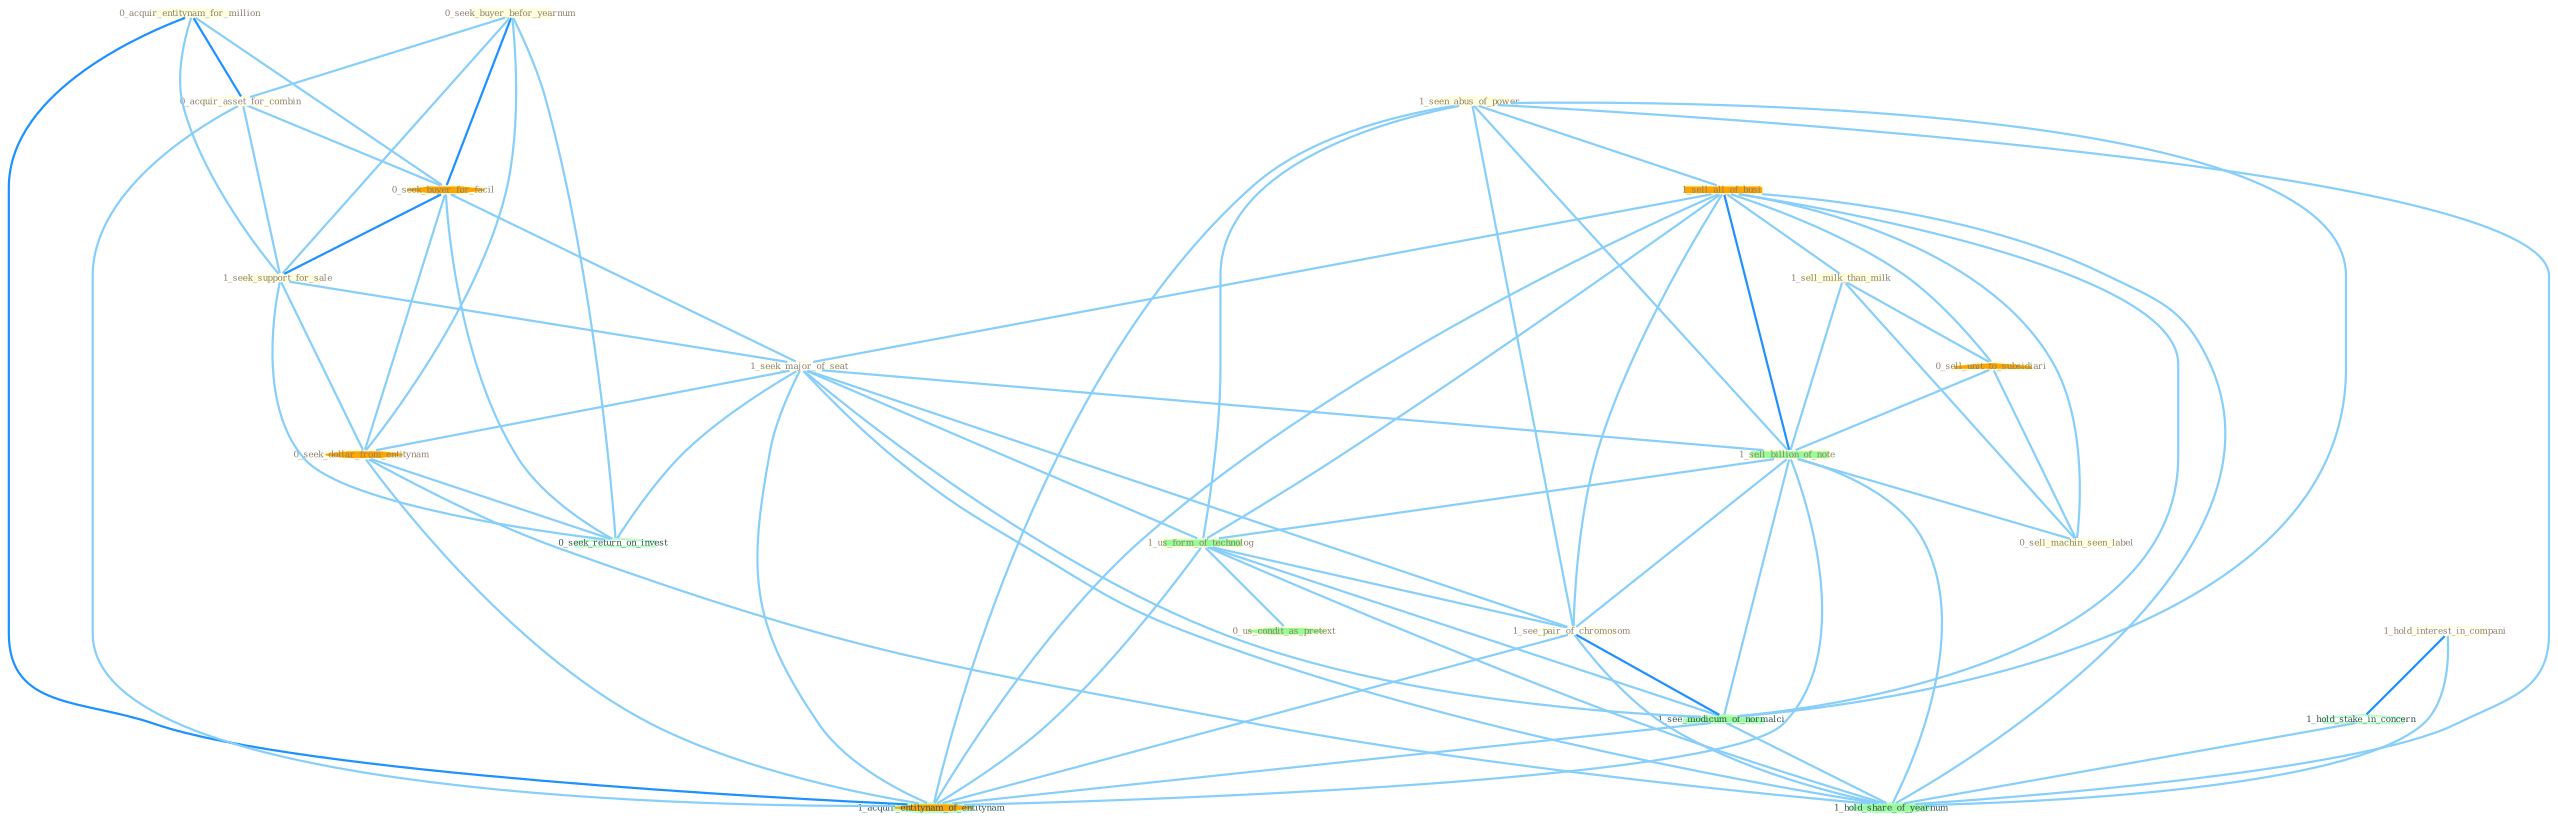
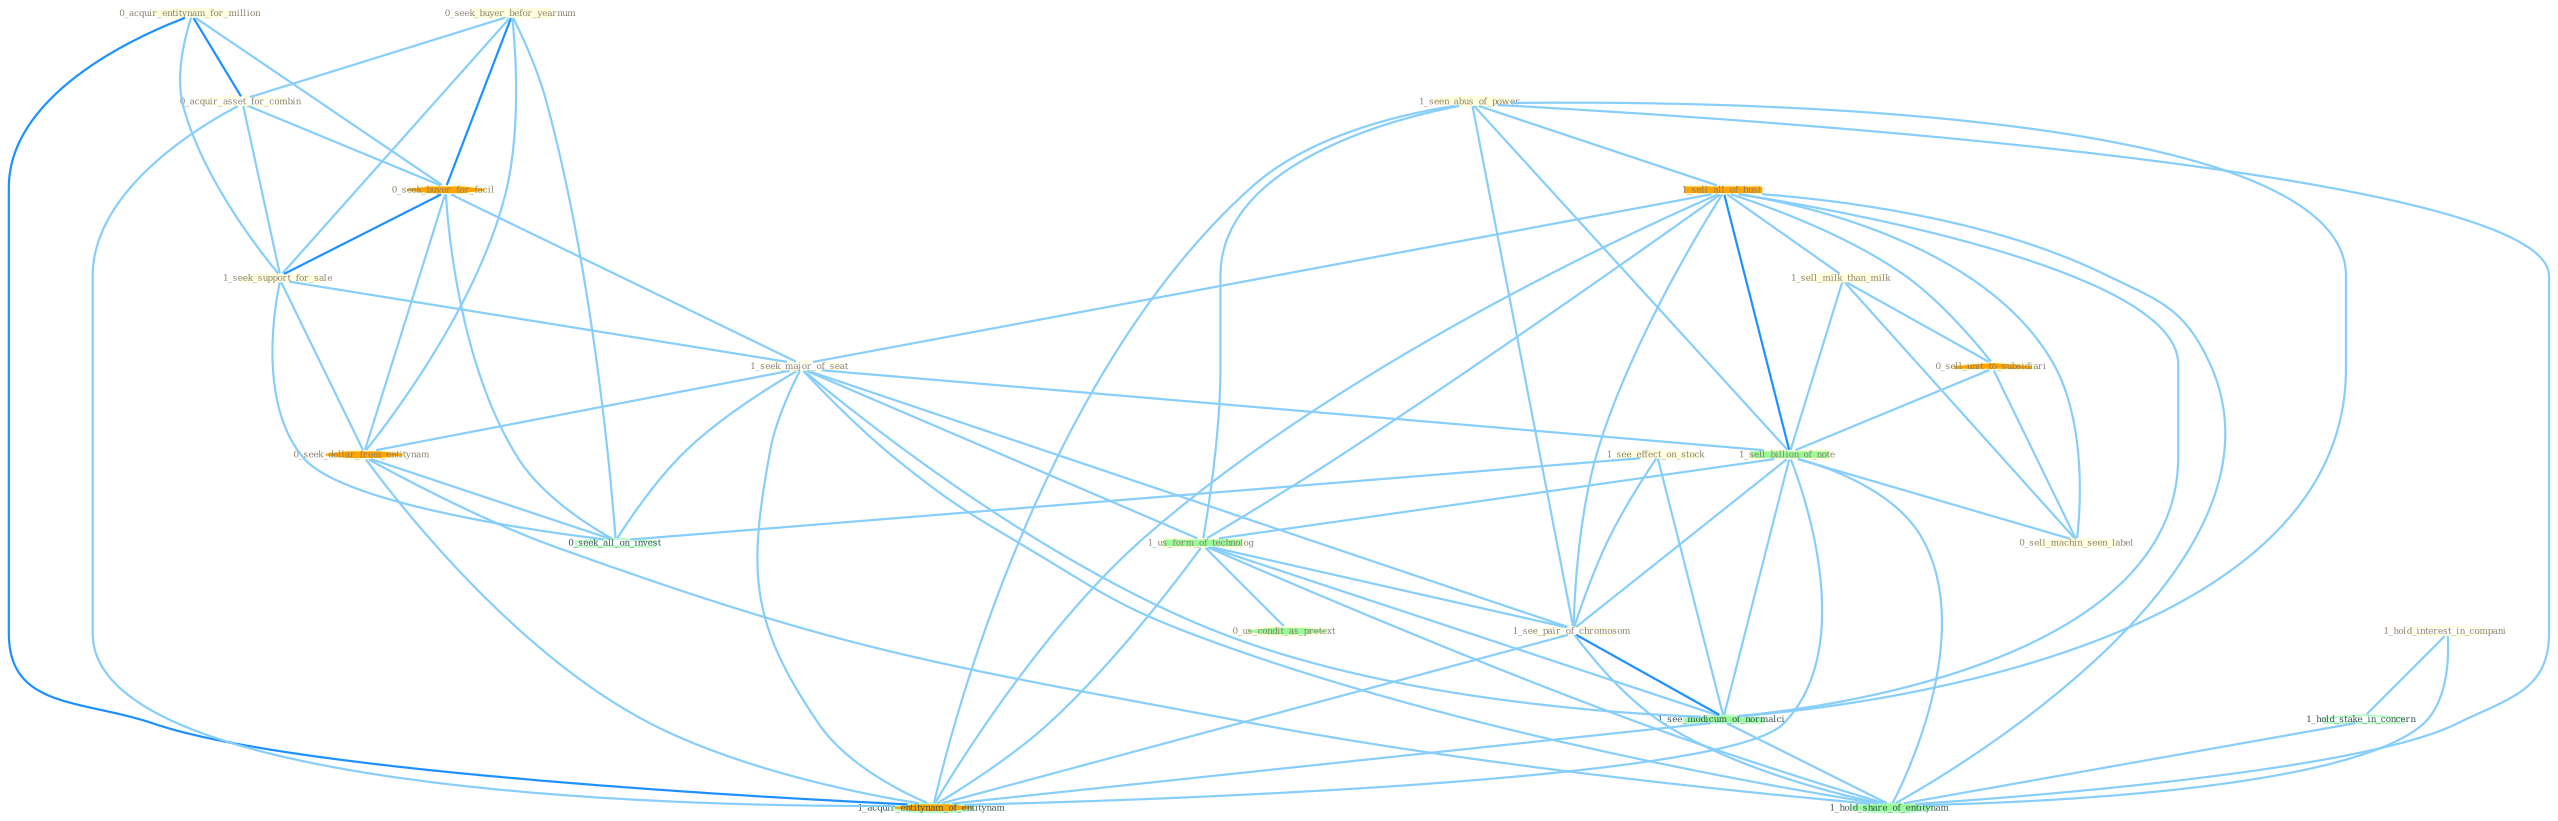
none -> (1657, 455)
(616, 543) -> (616, 543)
(2406, 675) -> (2406, 675)
(1891, 808) -> (1891, 808)
